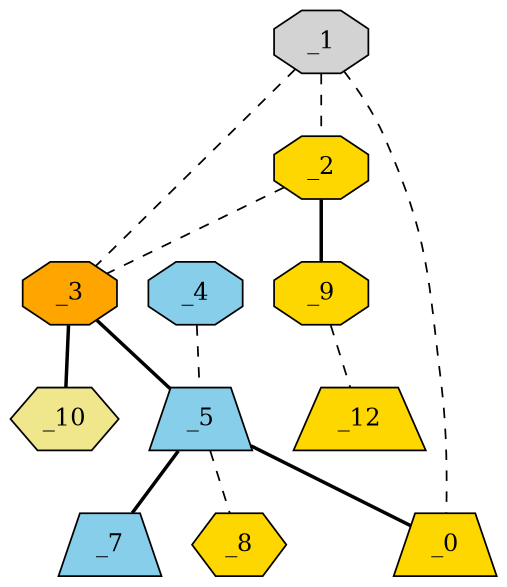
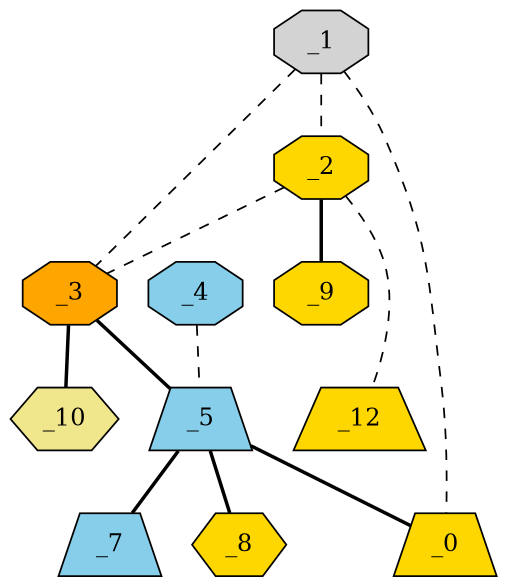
(340, 356) -> (389, 287)
(220, 482) -> (220, 482)
